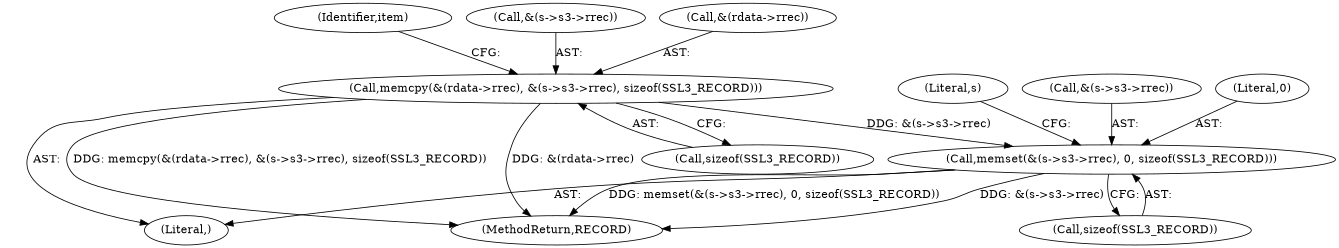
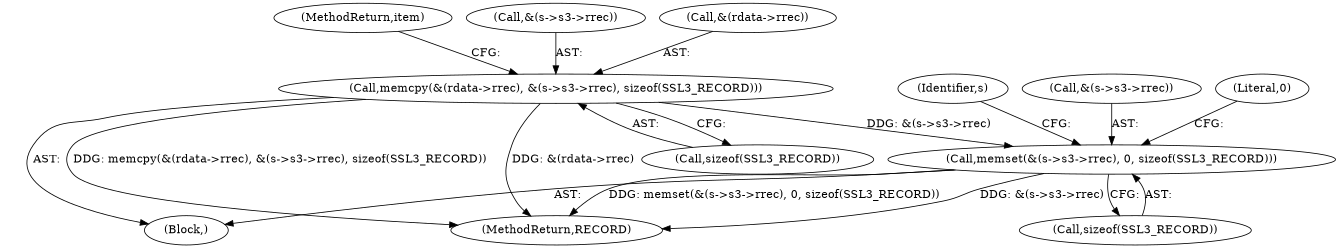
(363, 18) -> (363, 18)
(953, 89) -> (953, 89)
(1211, 124) -> (1211, 124)
(186, 230) -> (186, 230)
